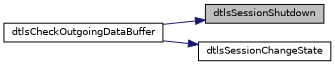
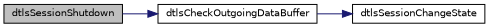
(179, 23) -> (135, 14)
